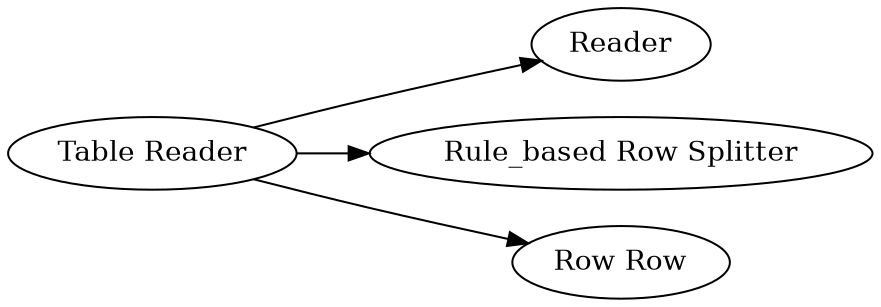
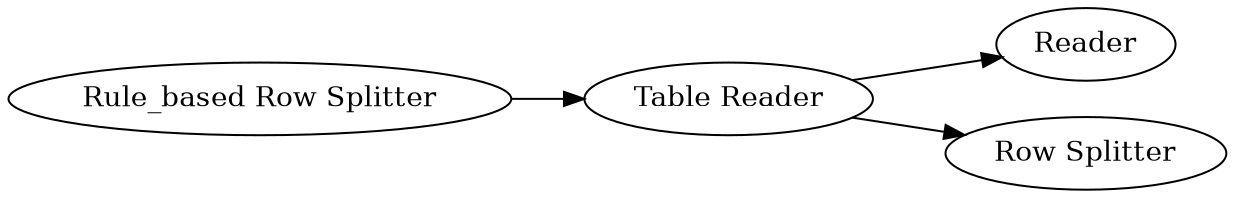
(323, 153) -> (538, 99)
(621, 262) -> (1086, 153)
